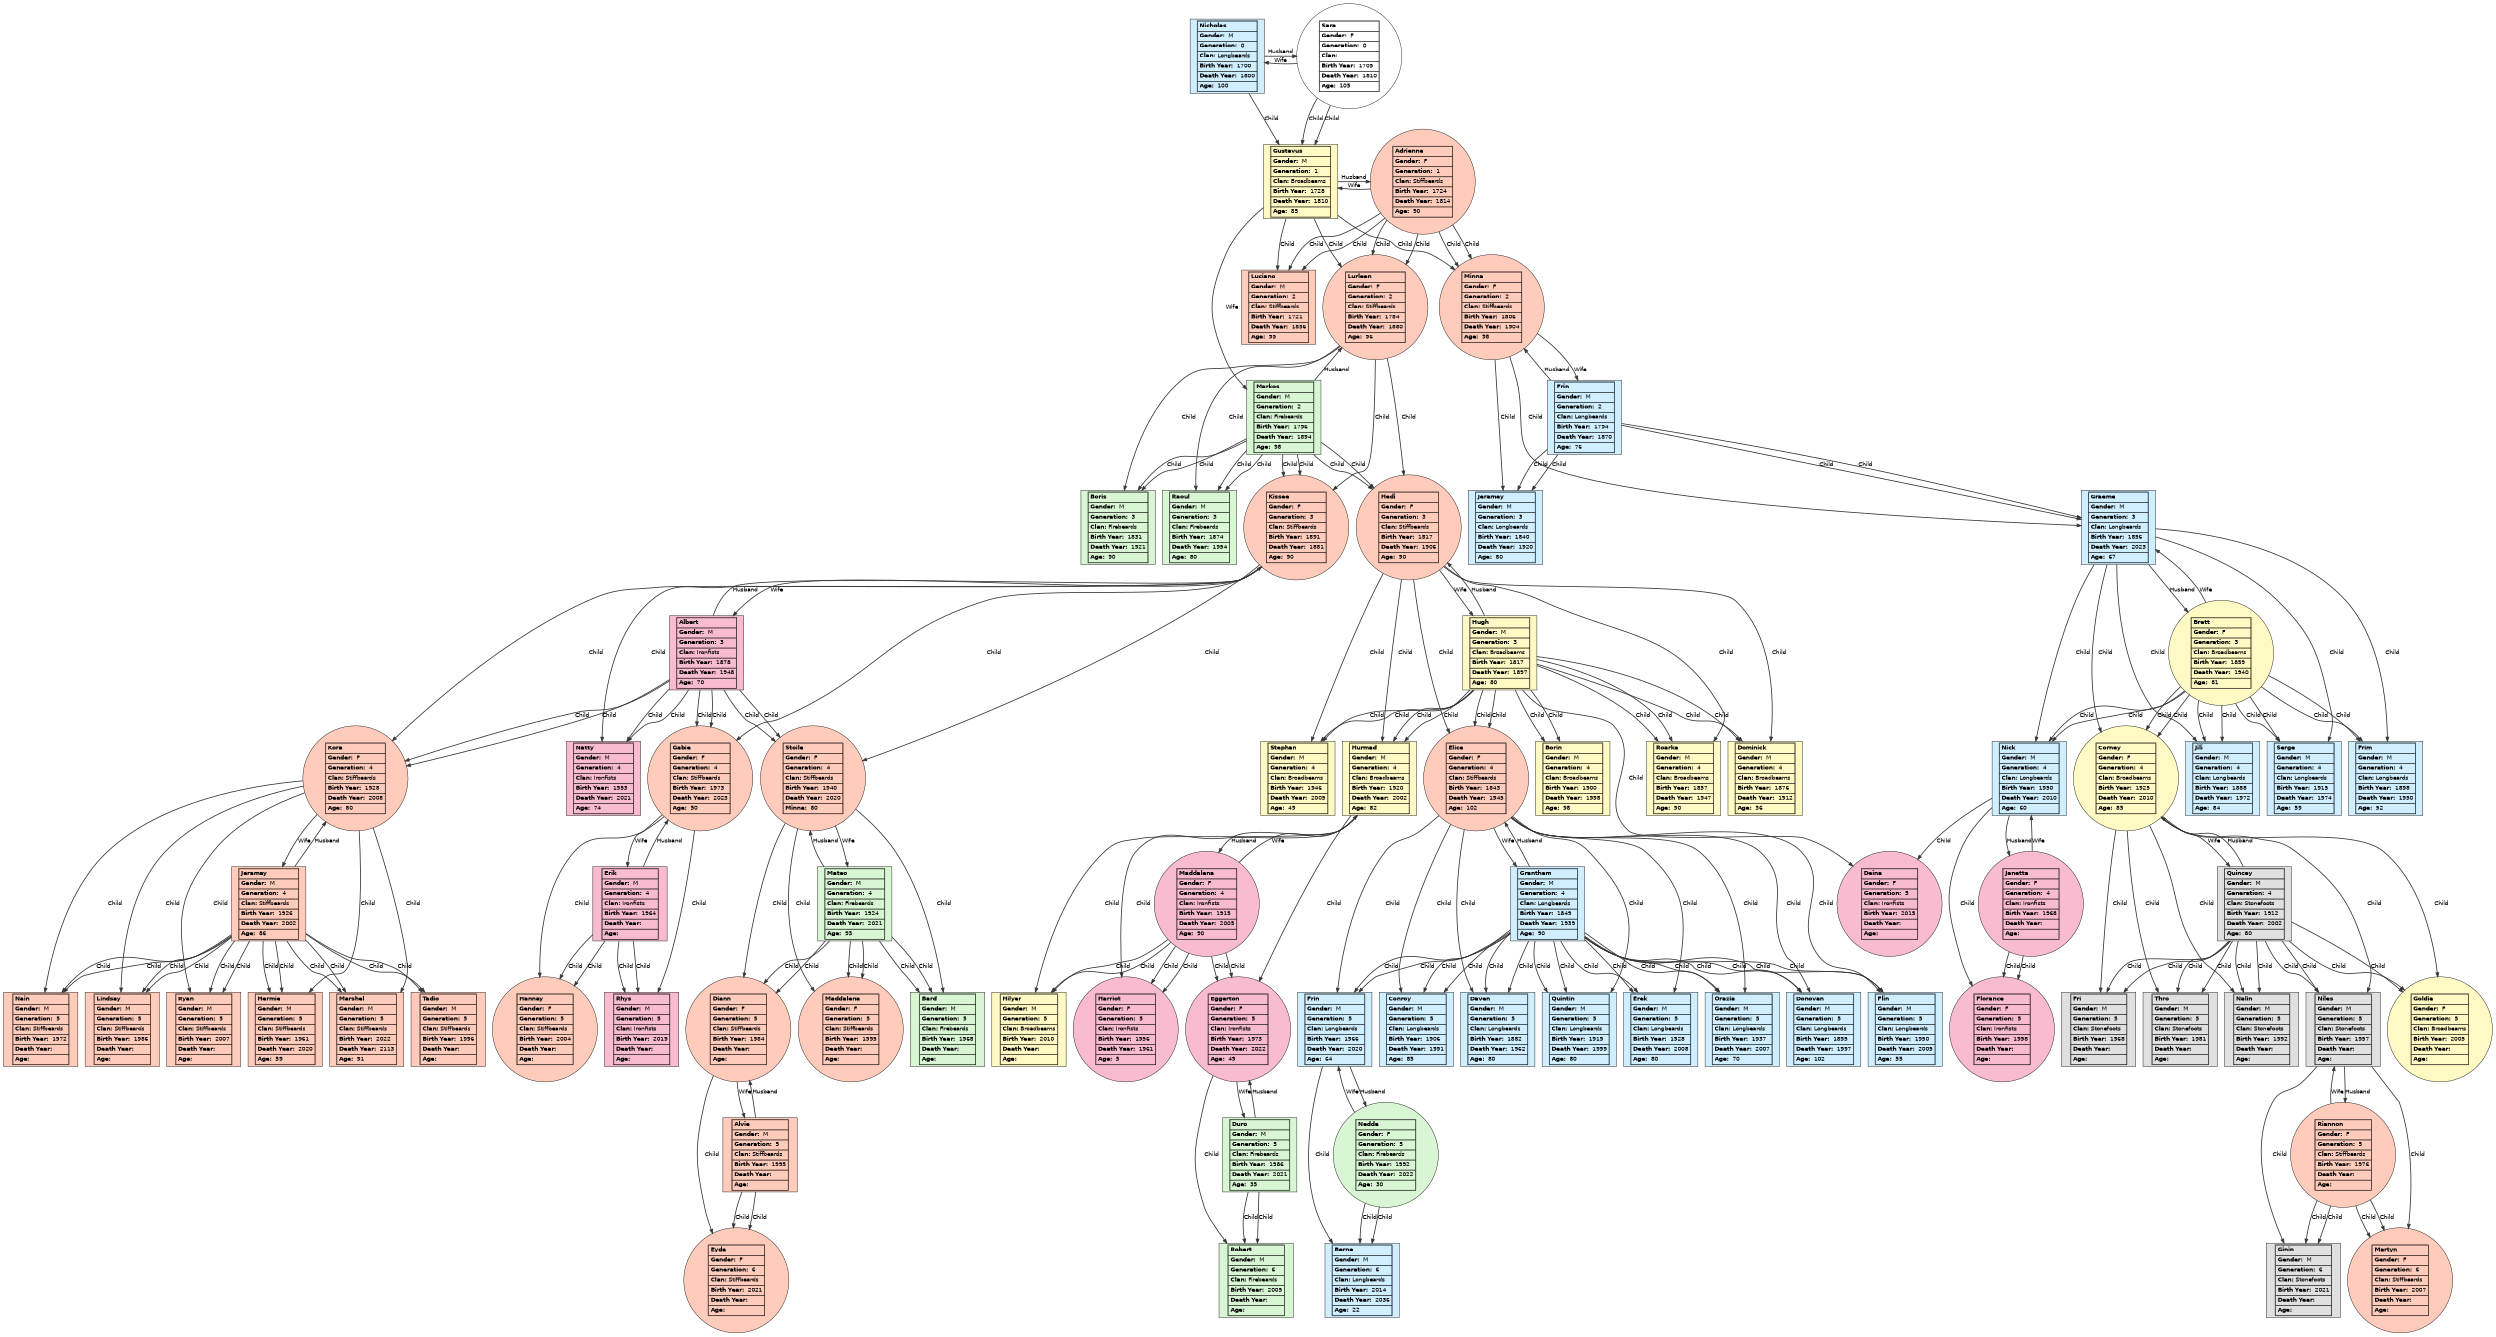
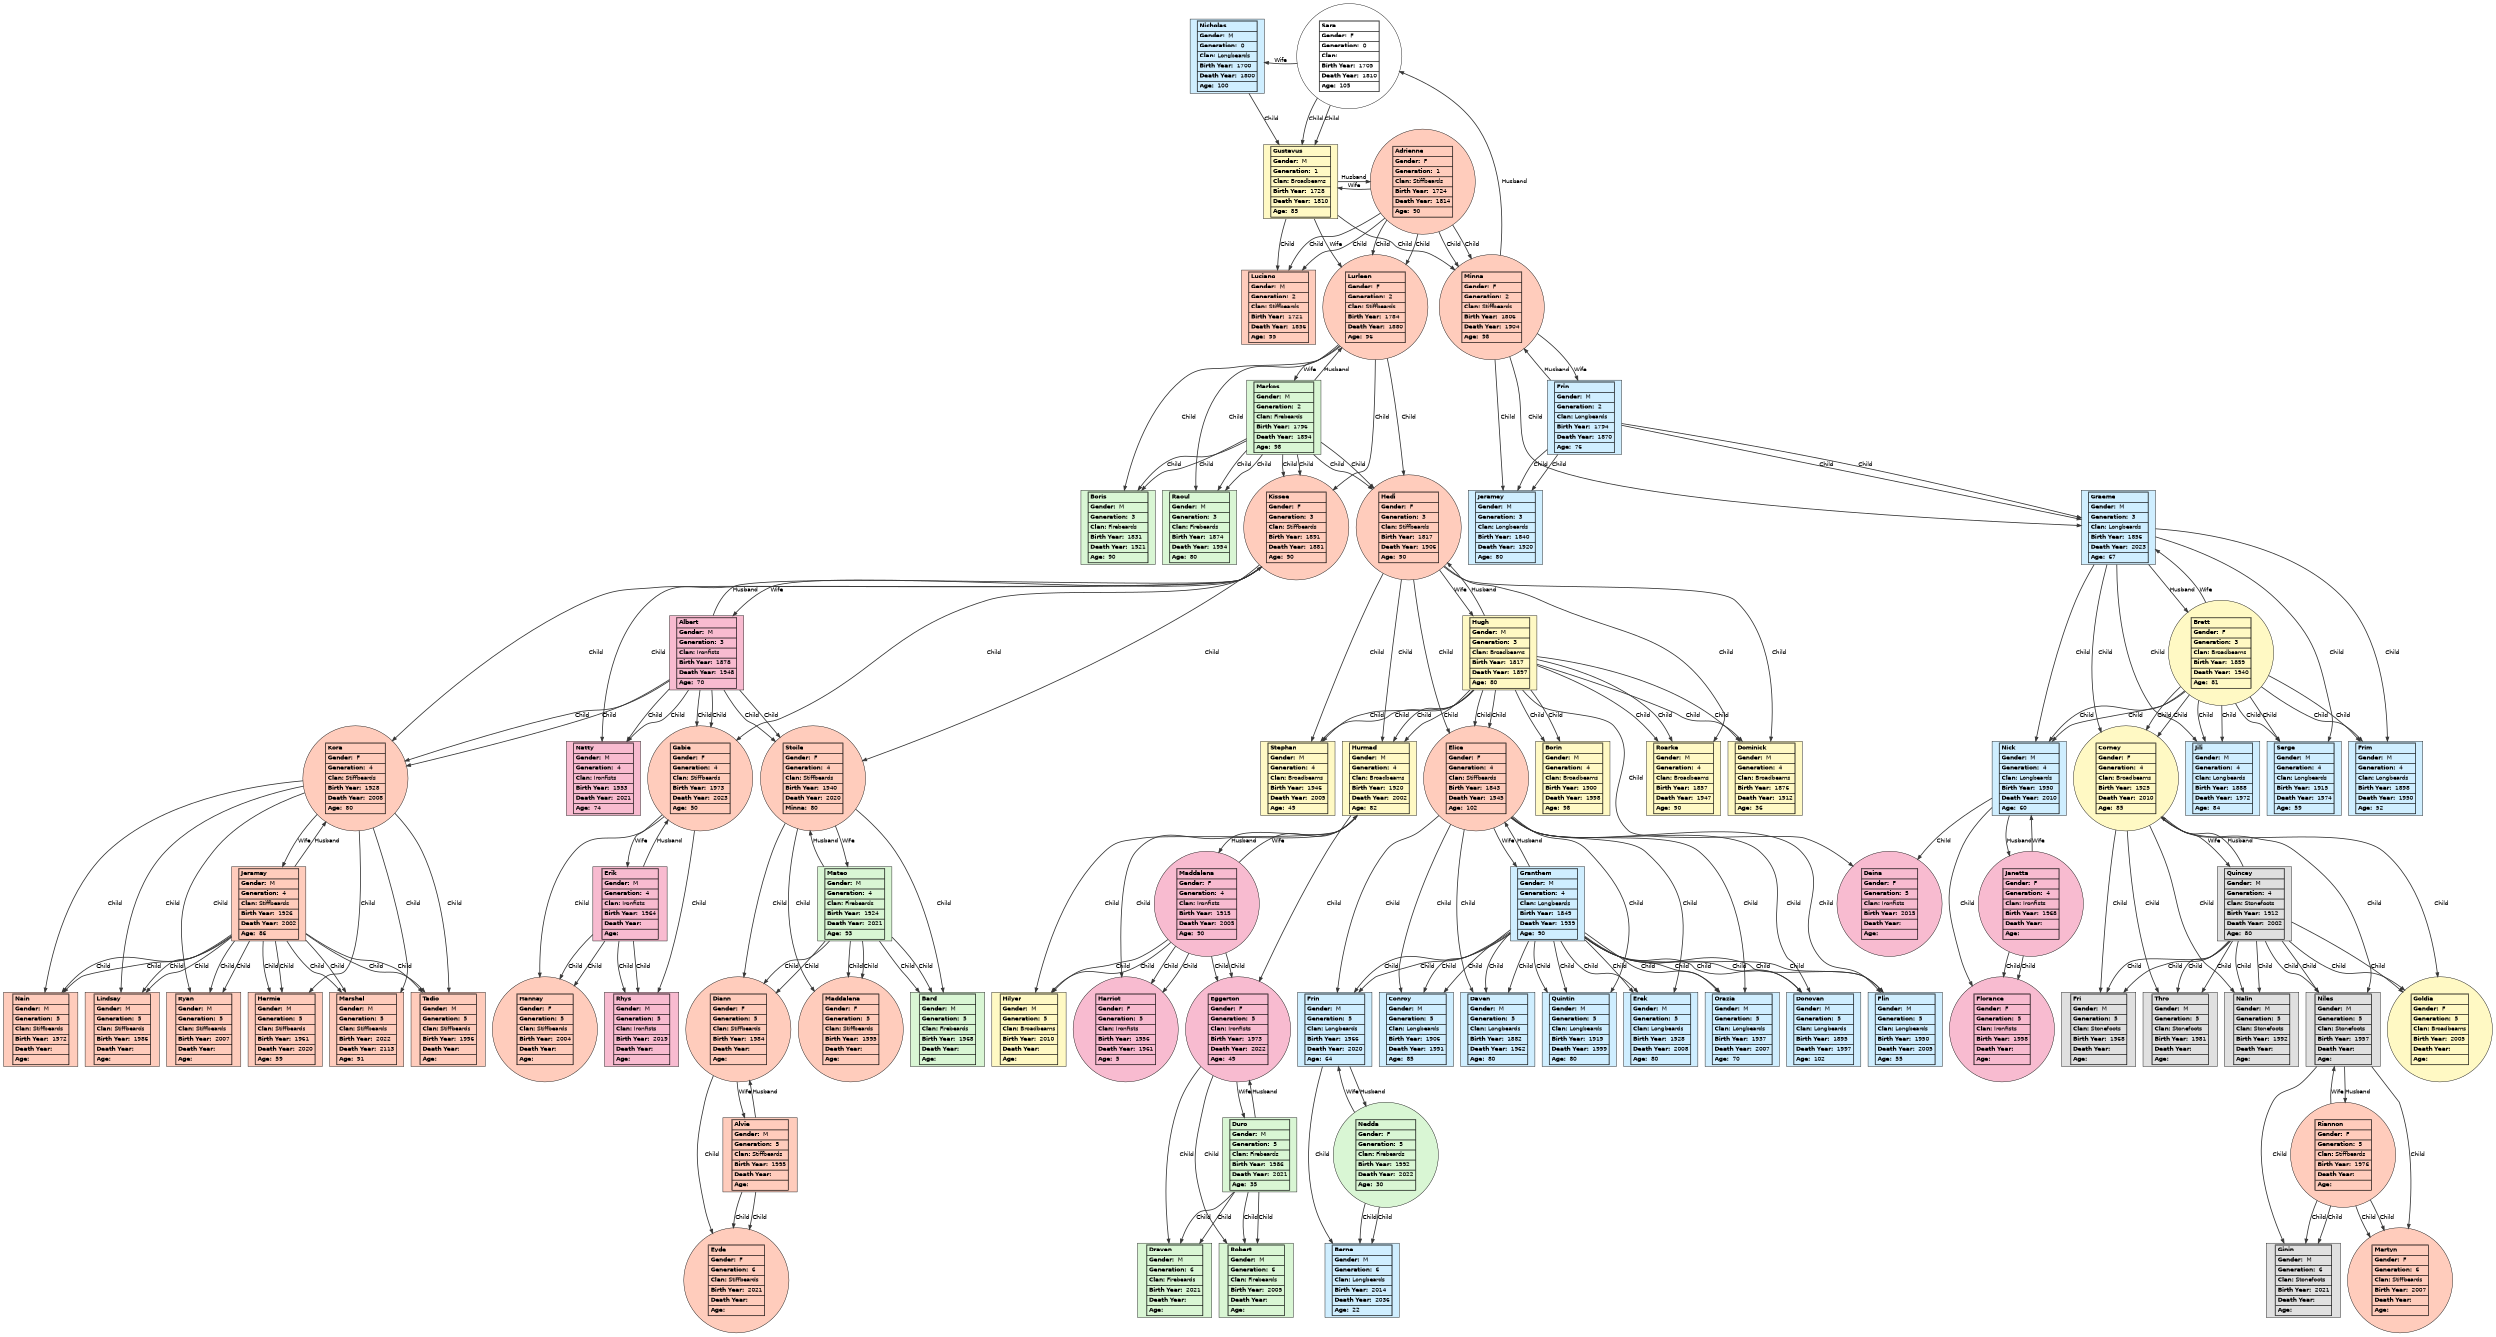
(1279, 56) -> (1487, 145)
(1336, 244) -> (1336, 244)
(1213, 293) -> (1317, 361)
none -> (437, 895)
none -> (1175, 1280)
